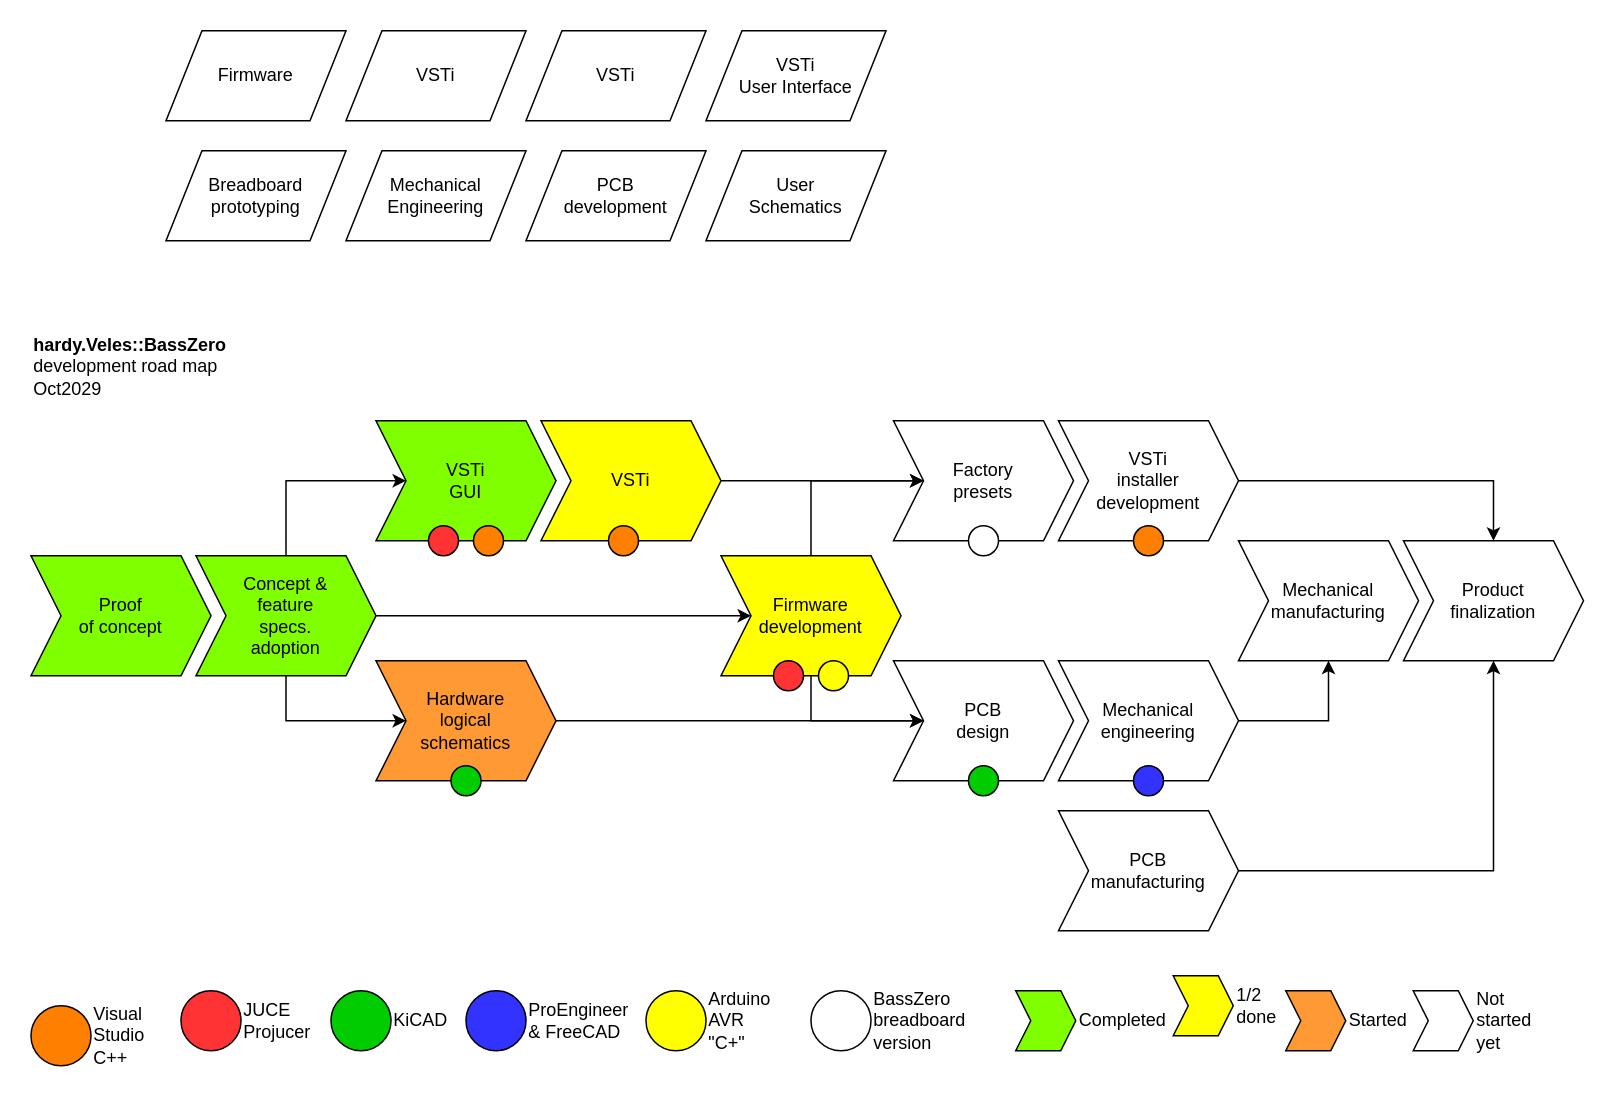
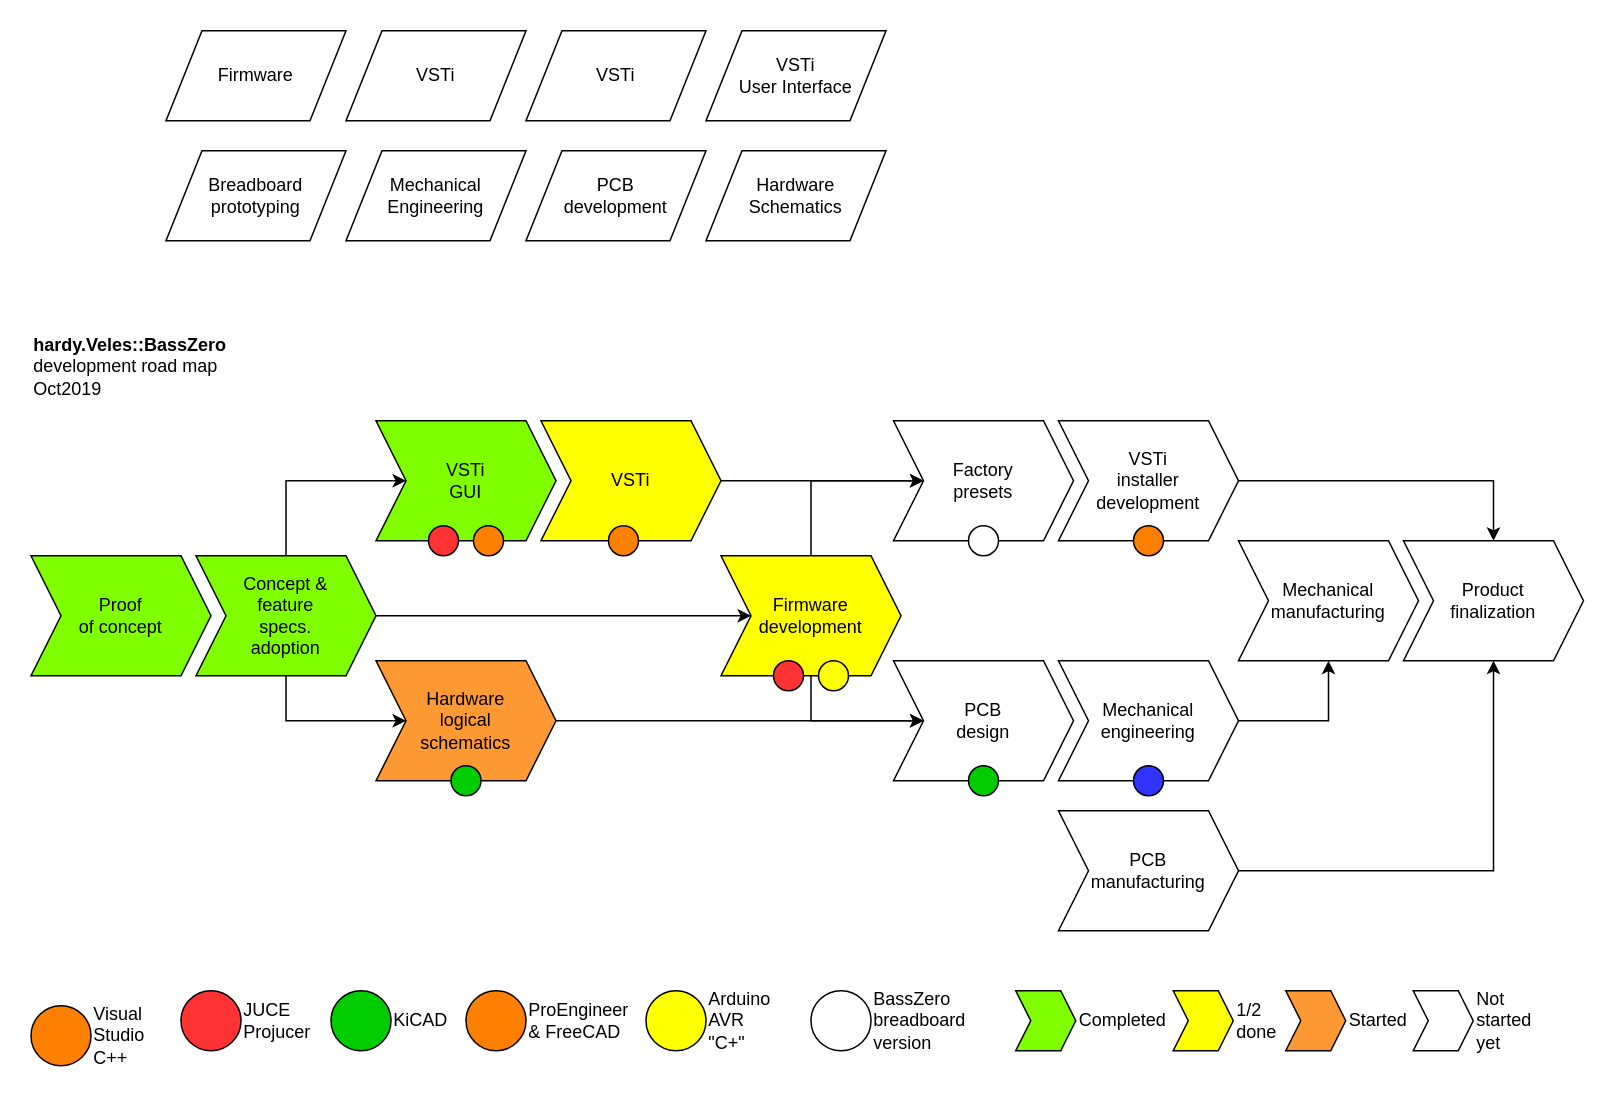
(796, 196) -> (796, 196)
(130, 368) -> (130, 368)
(1203, 1006) -> (1203, 1021)
(496, 1021) -> (496, 1021)
